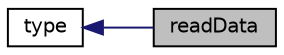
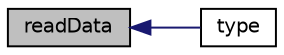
(128, 28) -> (176, 28)
